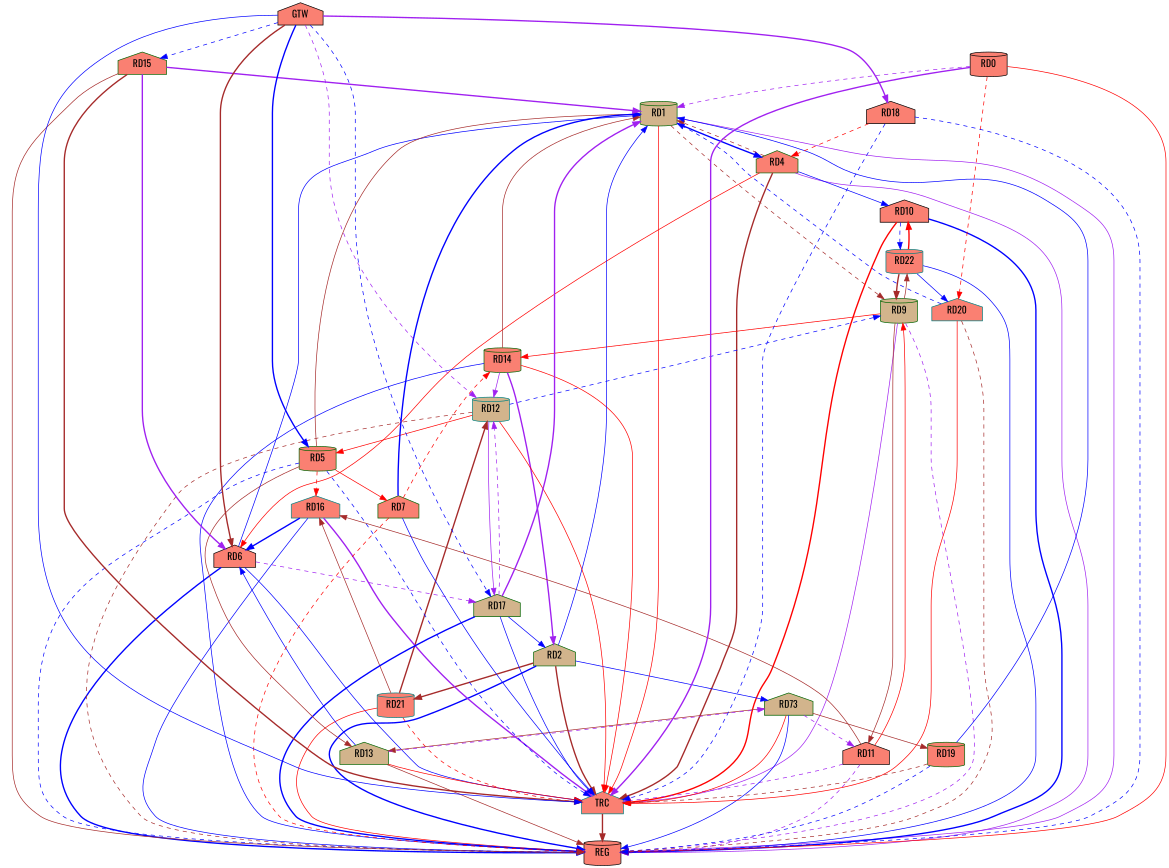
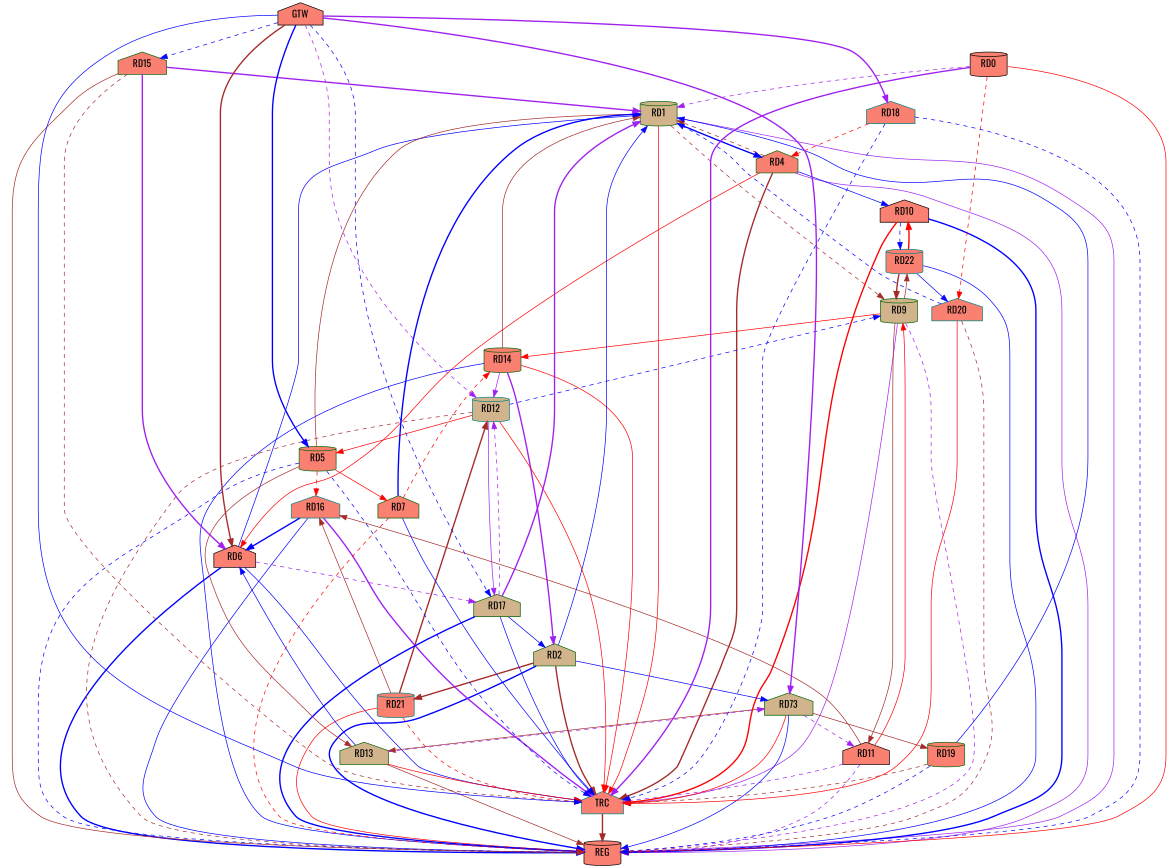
(891, 114) -> (891, 114)
none -> (808, 166)
(111, 574) -> (111, 574)
